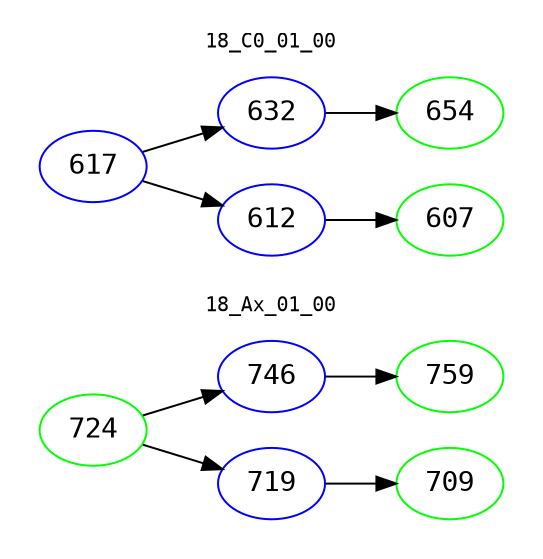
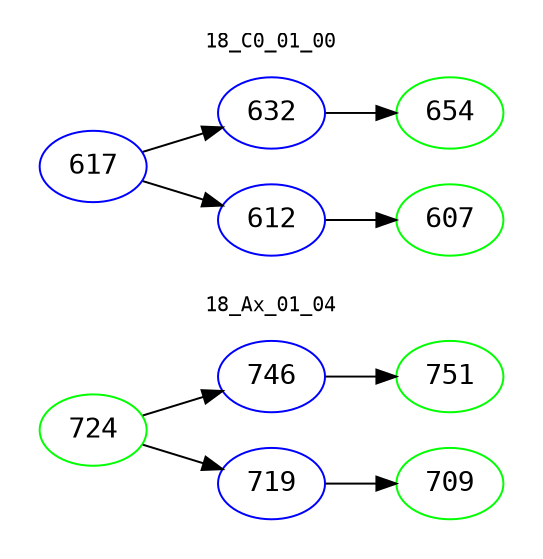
(272, 306) -> (272, 306)
(450, 377) -> (450, 377)
